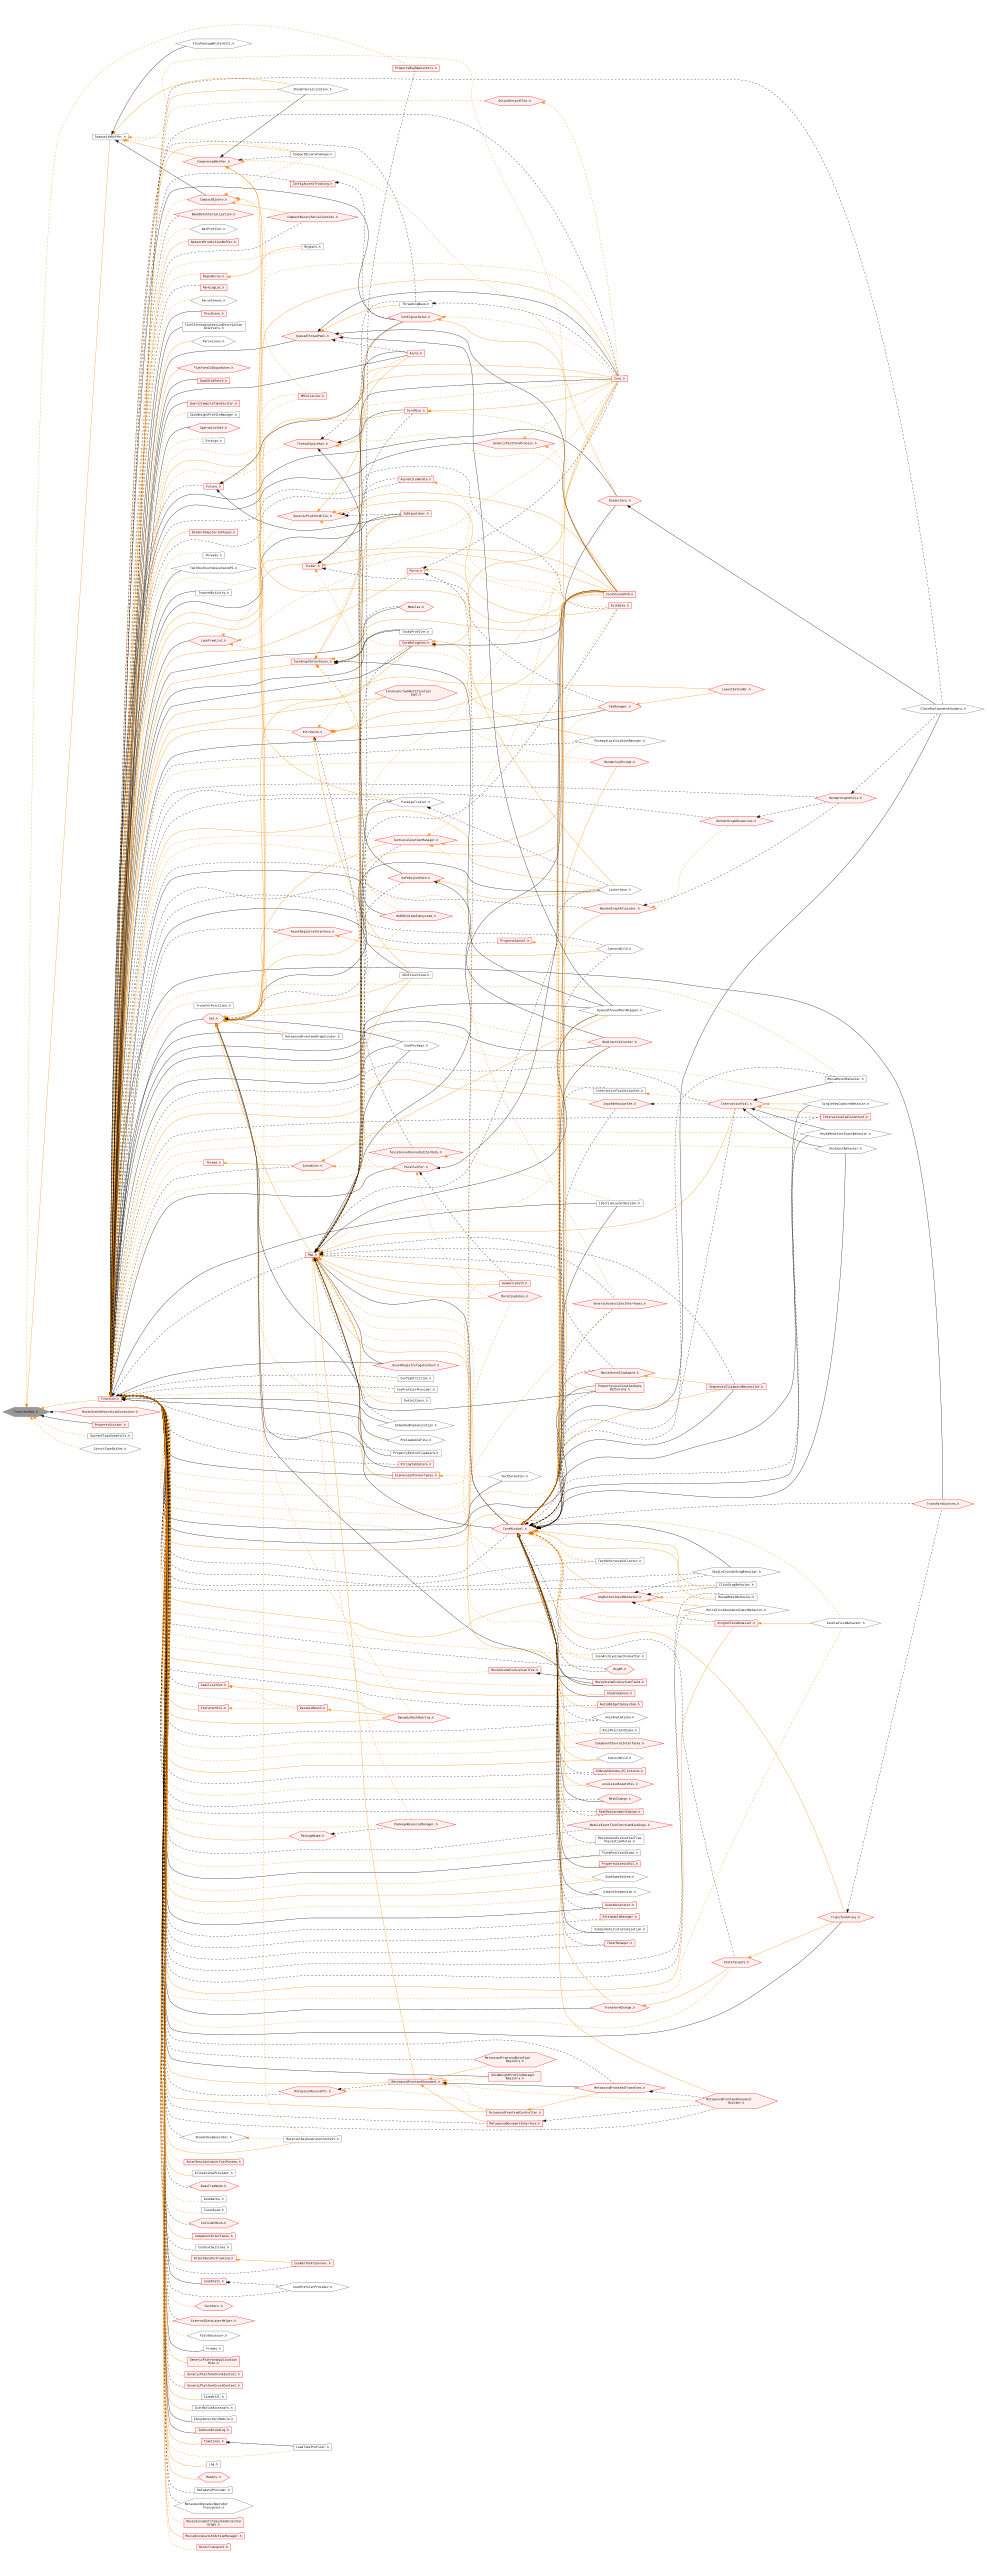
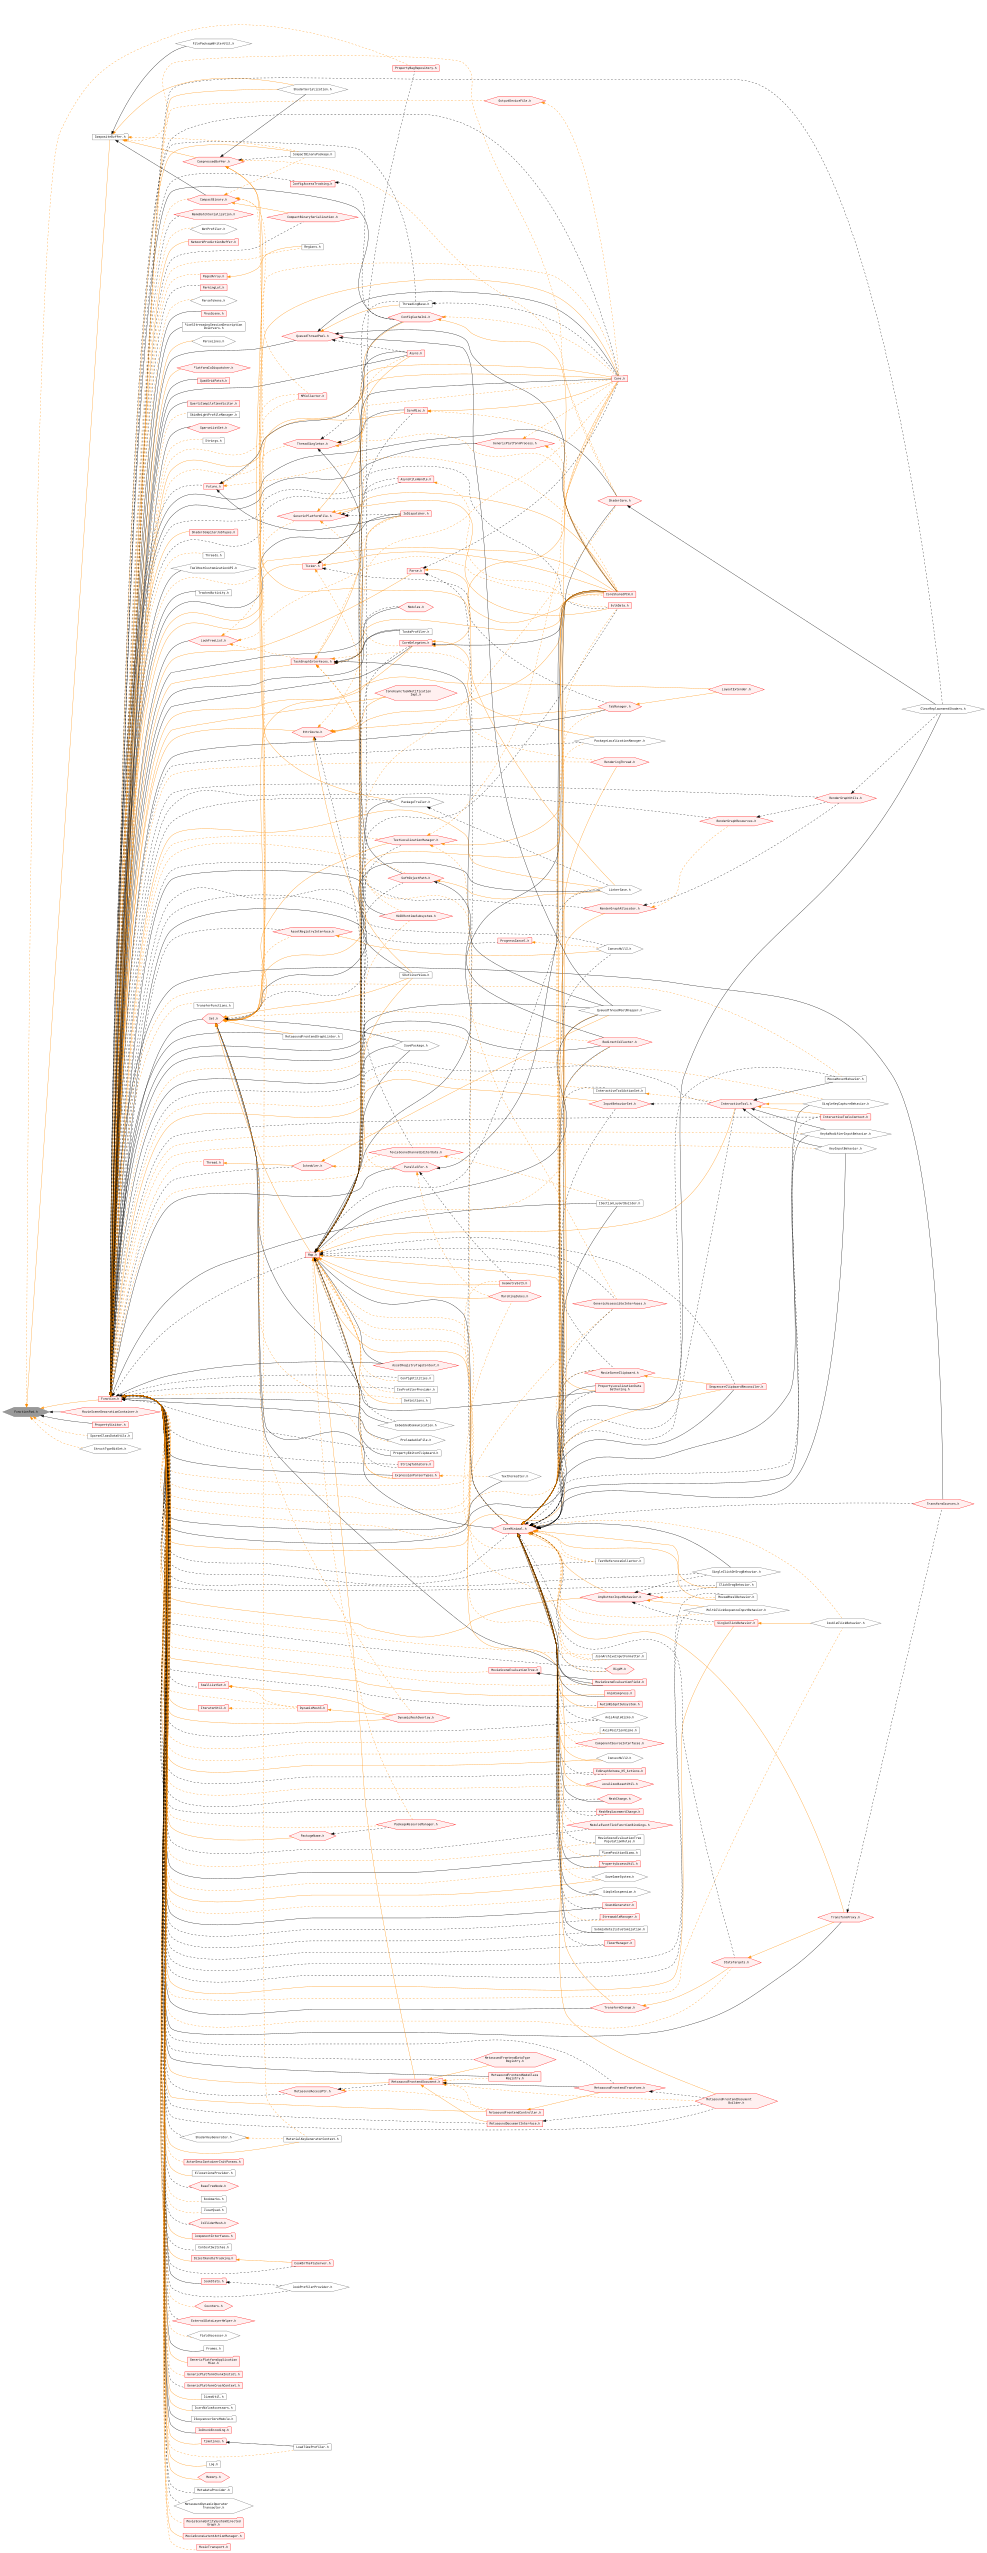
none -> (449, 461)
(355, 1373) -> (355, 1373)
(515, 2077) -> (515, 2077)
